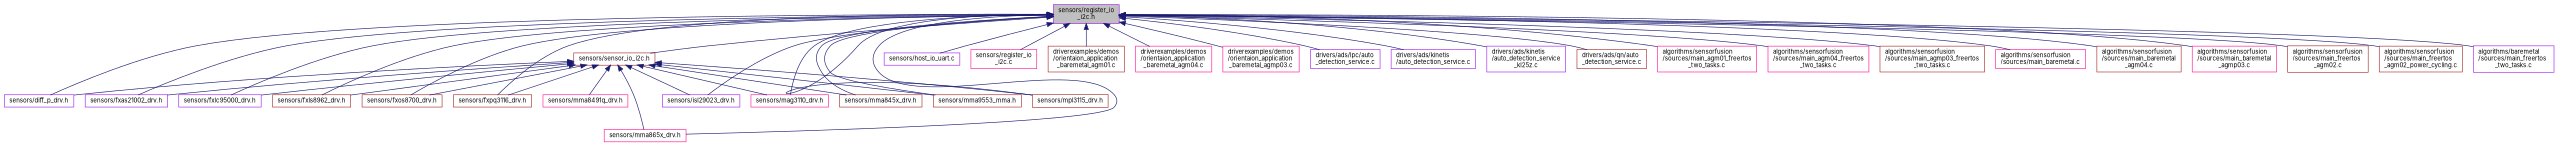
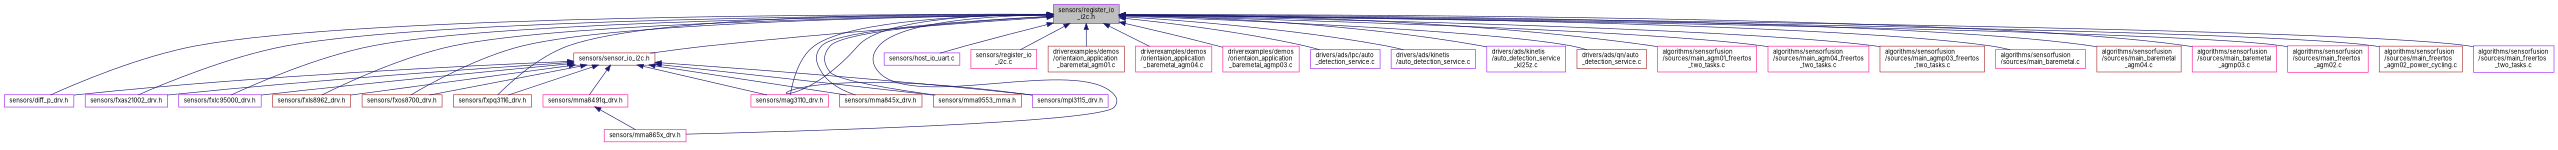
(2328, 59) -> (2328, 59)
(2514, 59) -> (2514, 59)
(635, 99) -> (618, 120)
(701, 101) -> none
(1070, 101) -> (1070, 101)
